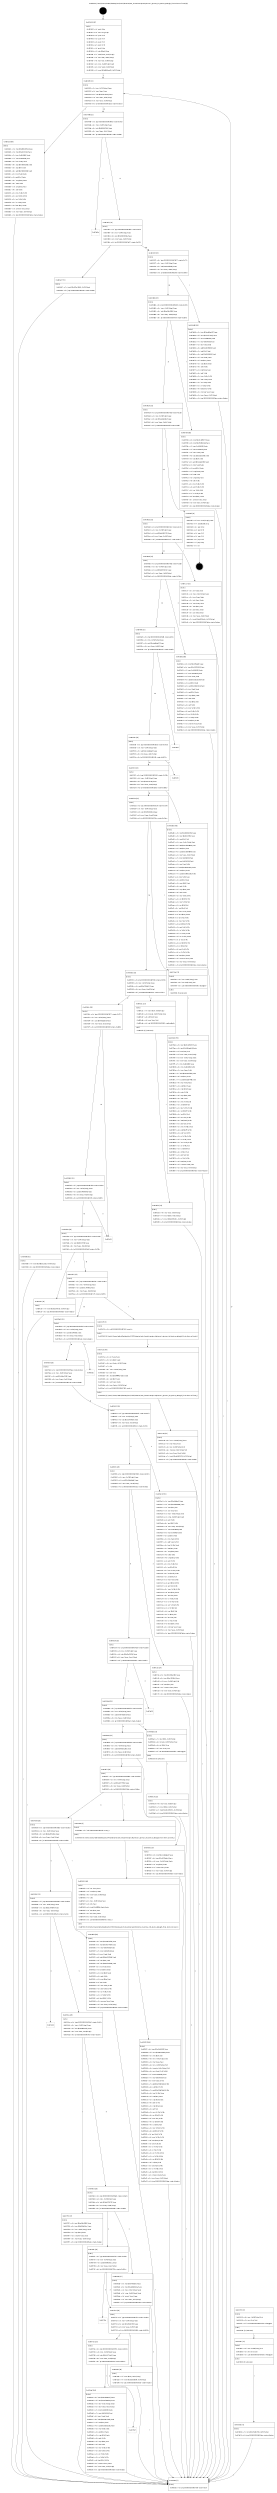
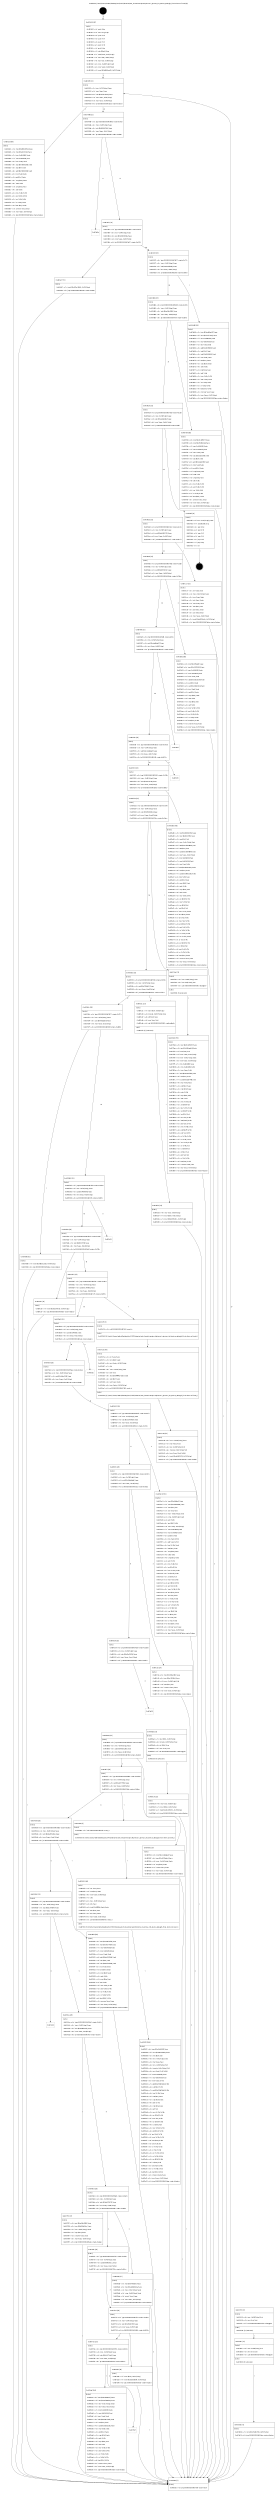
(105, 1133) -> (52, 1138)
(122, 1711) -> none
(103, 2320) -> none
